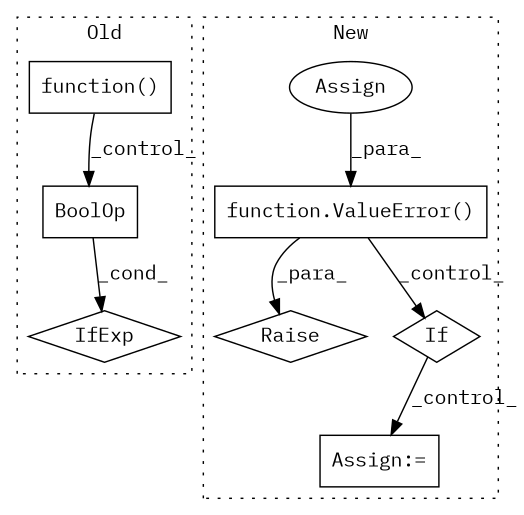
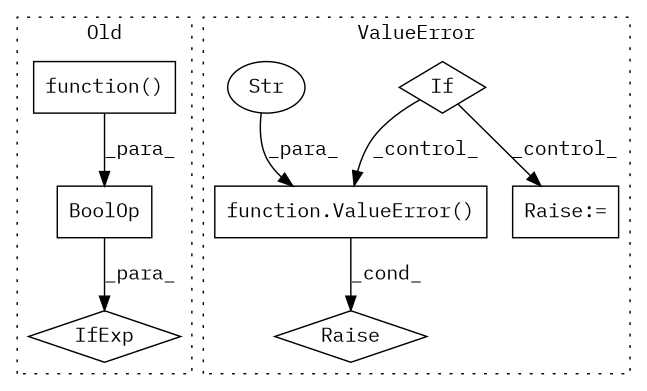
(351, 34) -> (417, 34)
(351, 87) -> (266, 87)
(144, 150) -> (140, 150)
(392, 272) -> (381, 129)
(133, 274) -> (140, 274)
(312, 274) -> (387, 274)
(379, 461) -> (566, 212)
